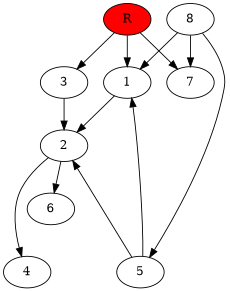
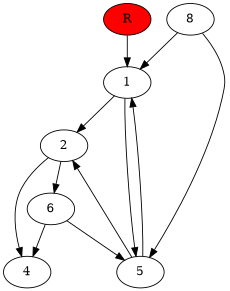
(64, 83) -> none
(190, 83) -> none
none -> (128, 173)
none -> (41, 236)
none -> (92, 238)
